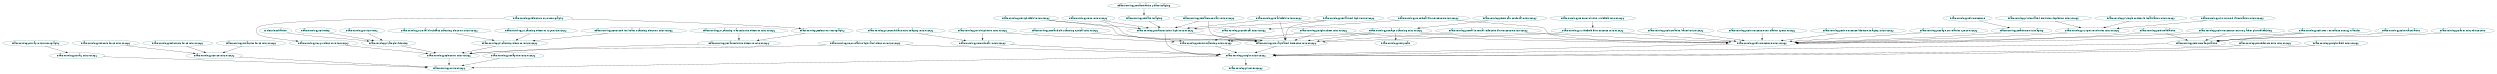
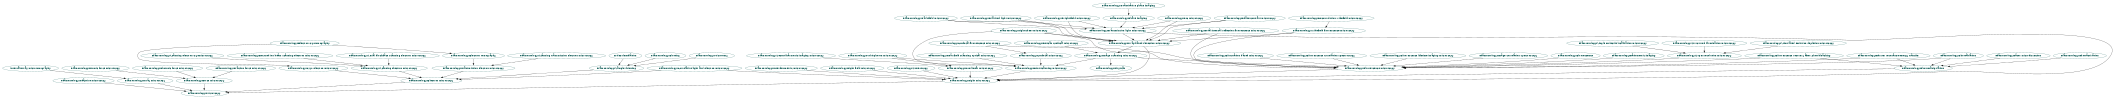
(1993, 24) -> (1481, 63)
(1342, 37) -> (1127, 49)
(36, 43) -> (31, 68)
(1246, 61) -> (940, 74)
